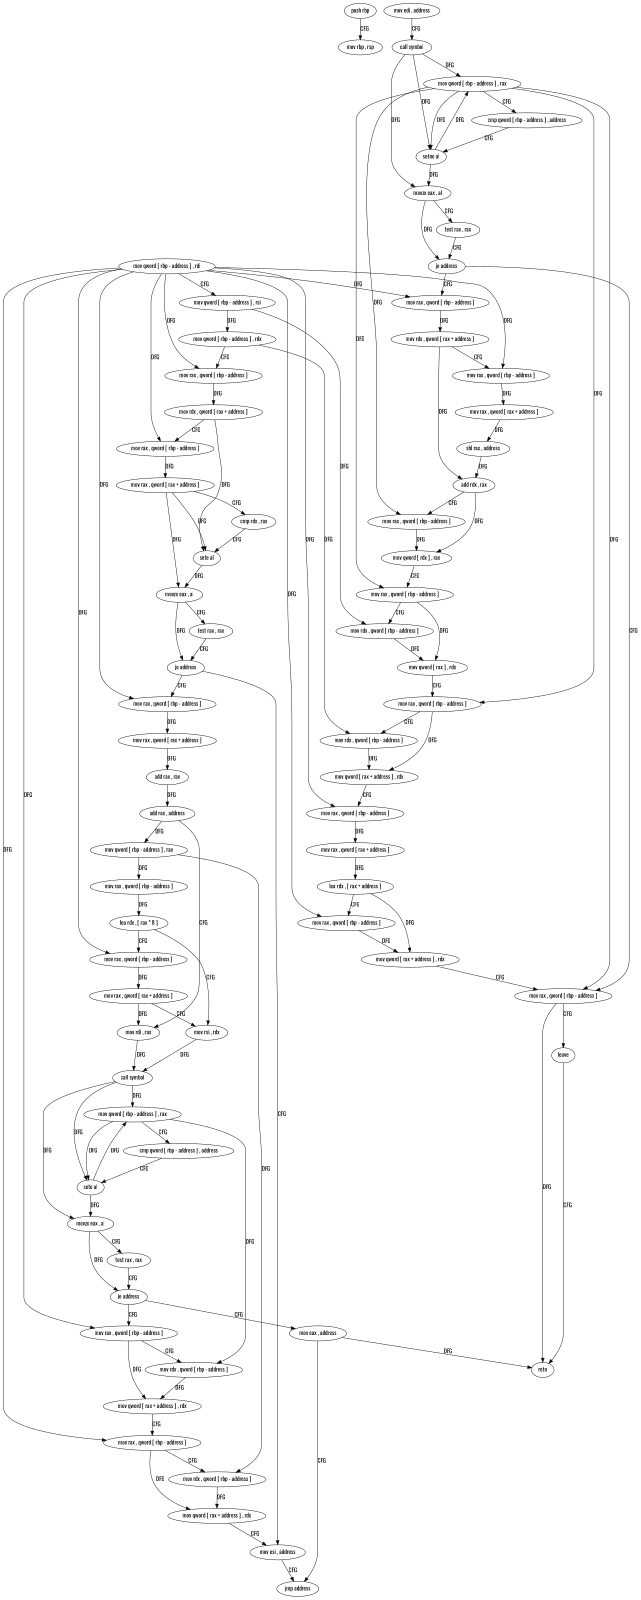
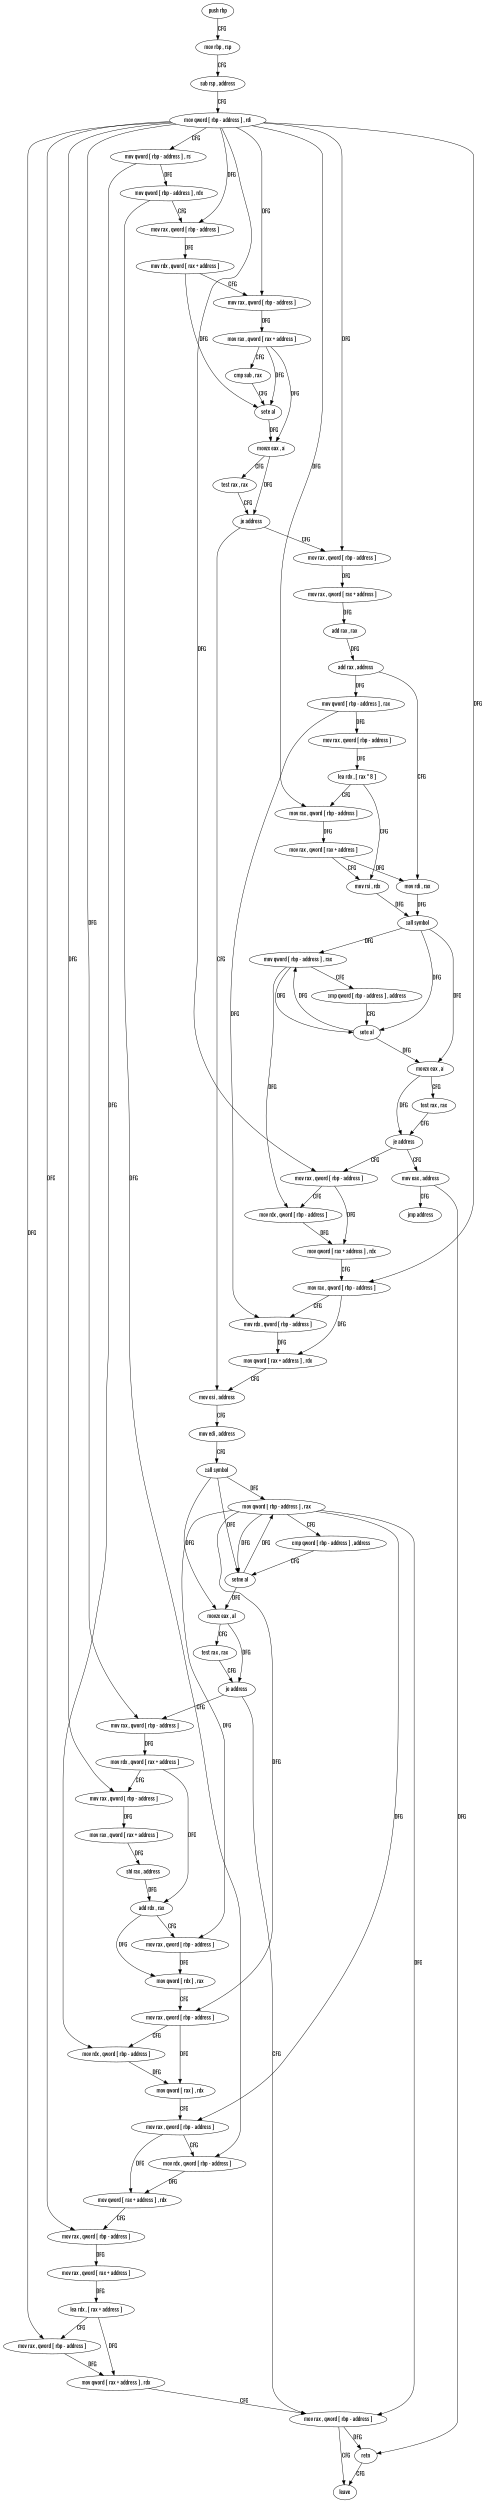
none -> (218, 84)
(254, 522) -> (248, 376)
(563, 1213) -> (357, 2472)
(287, 1569) -> (217, 1414)
